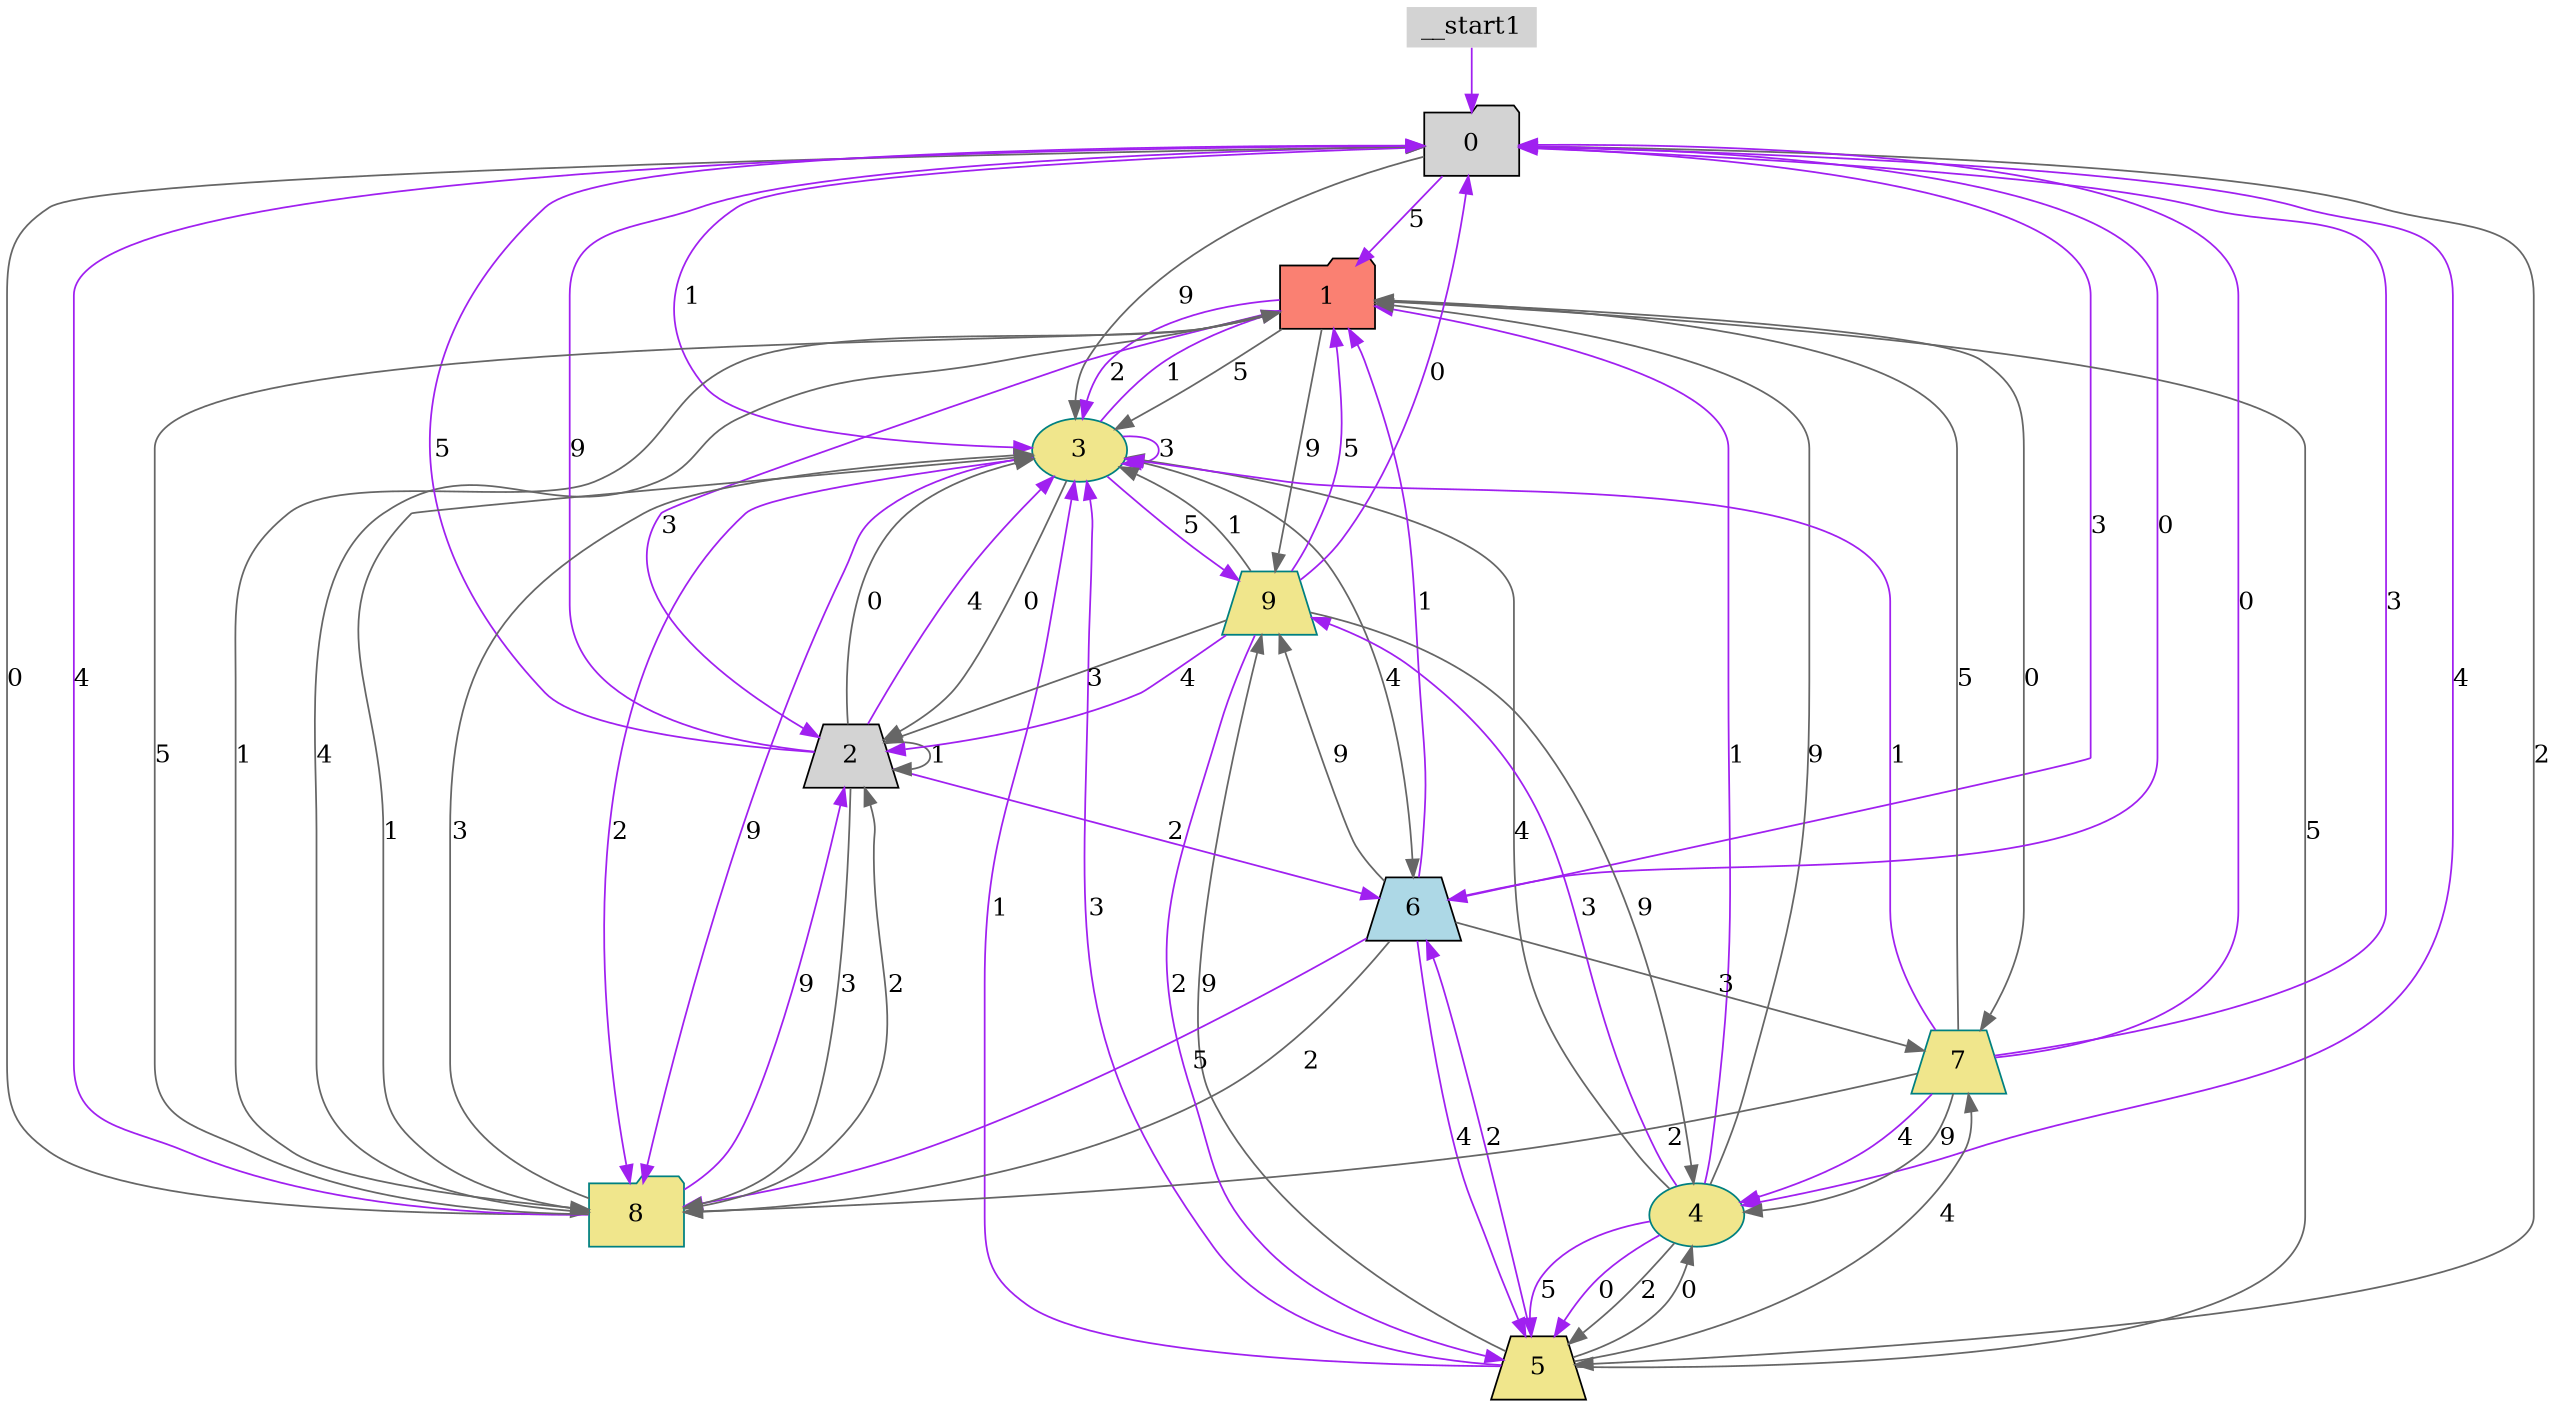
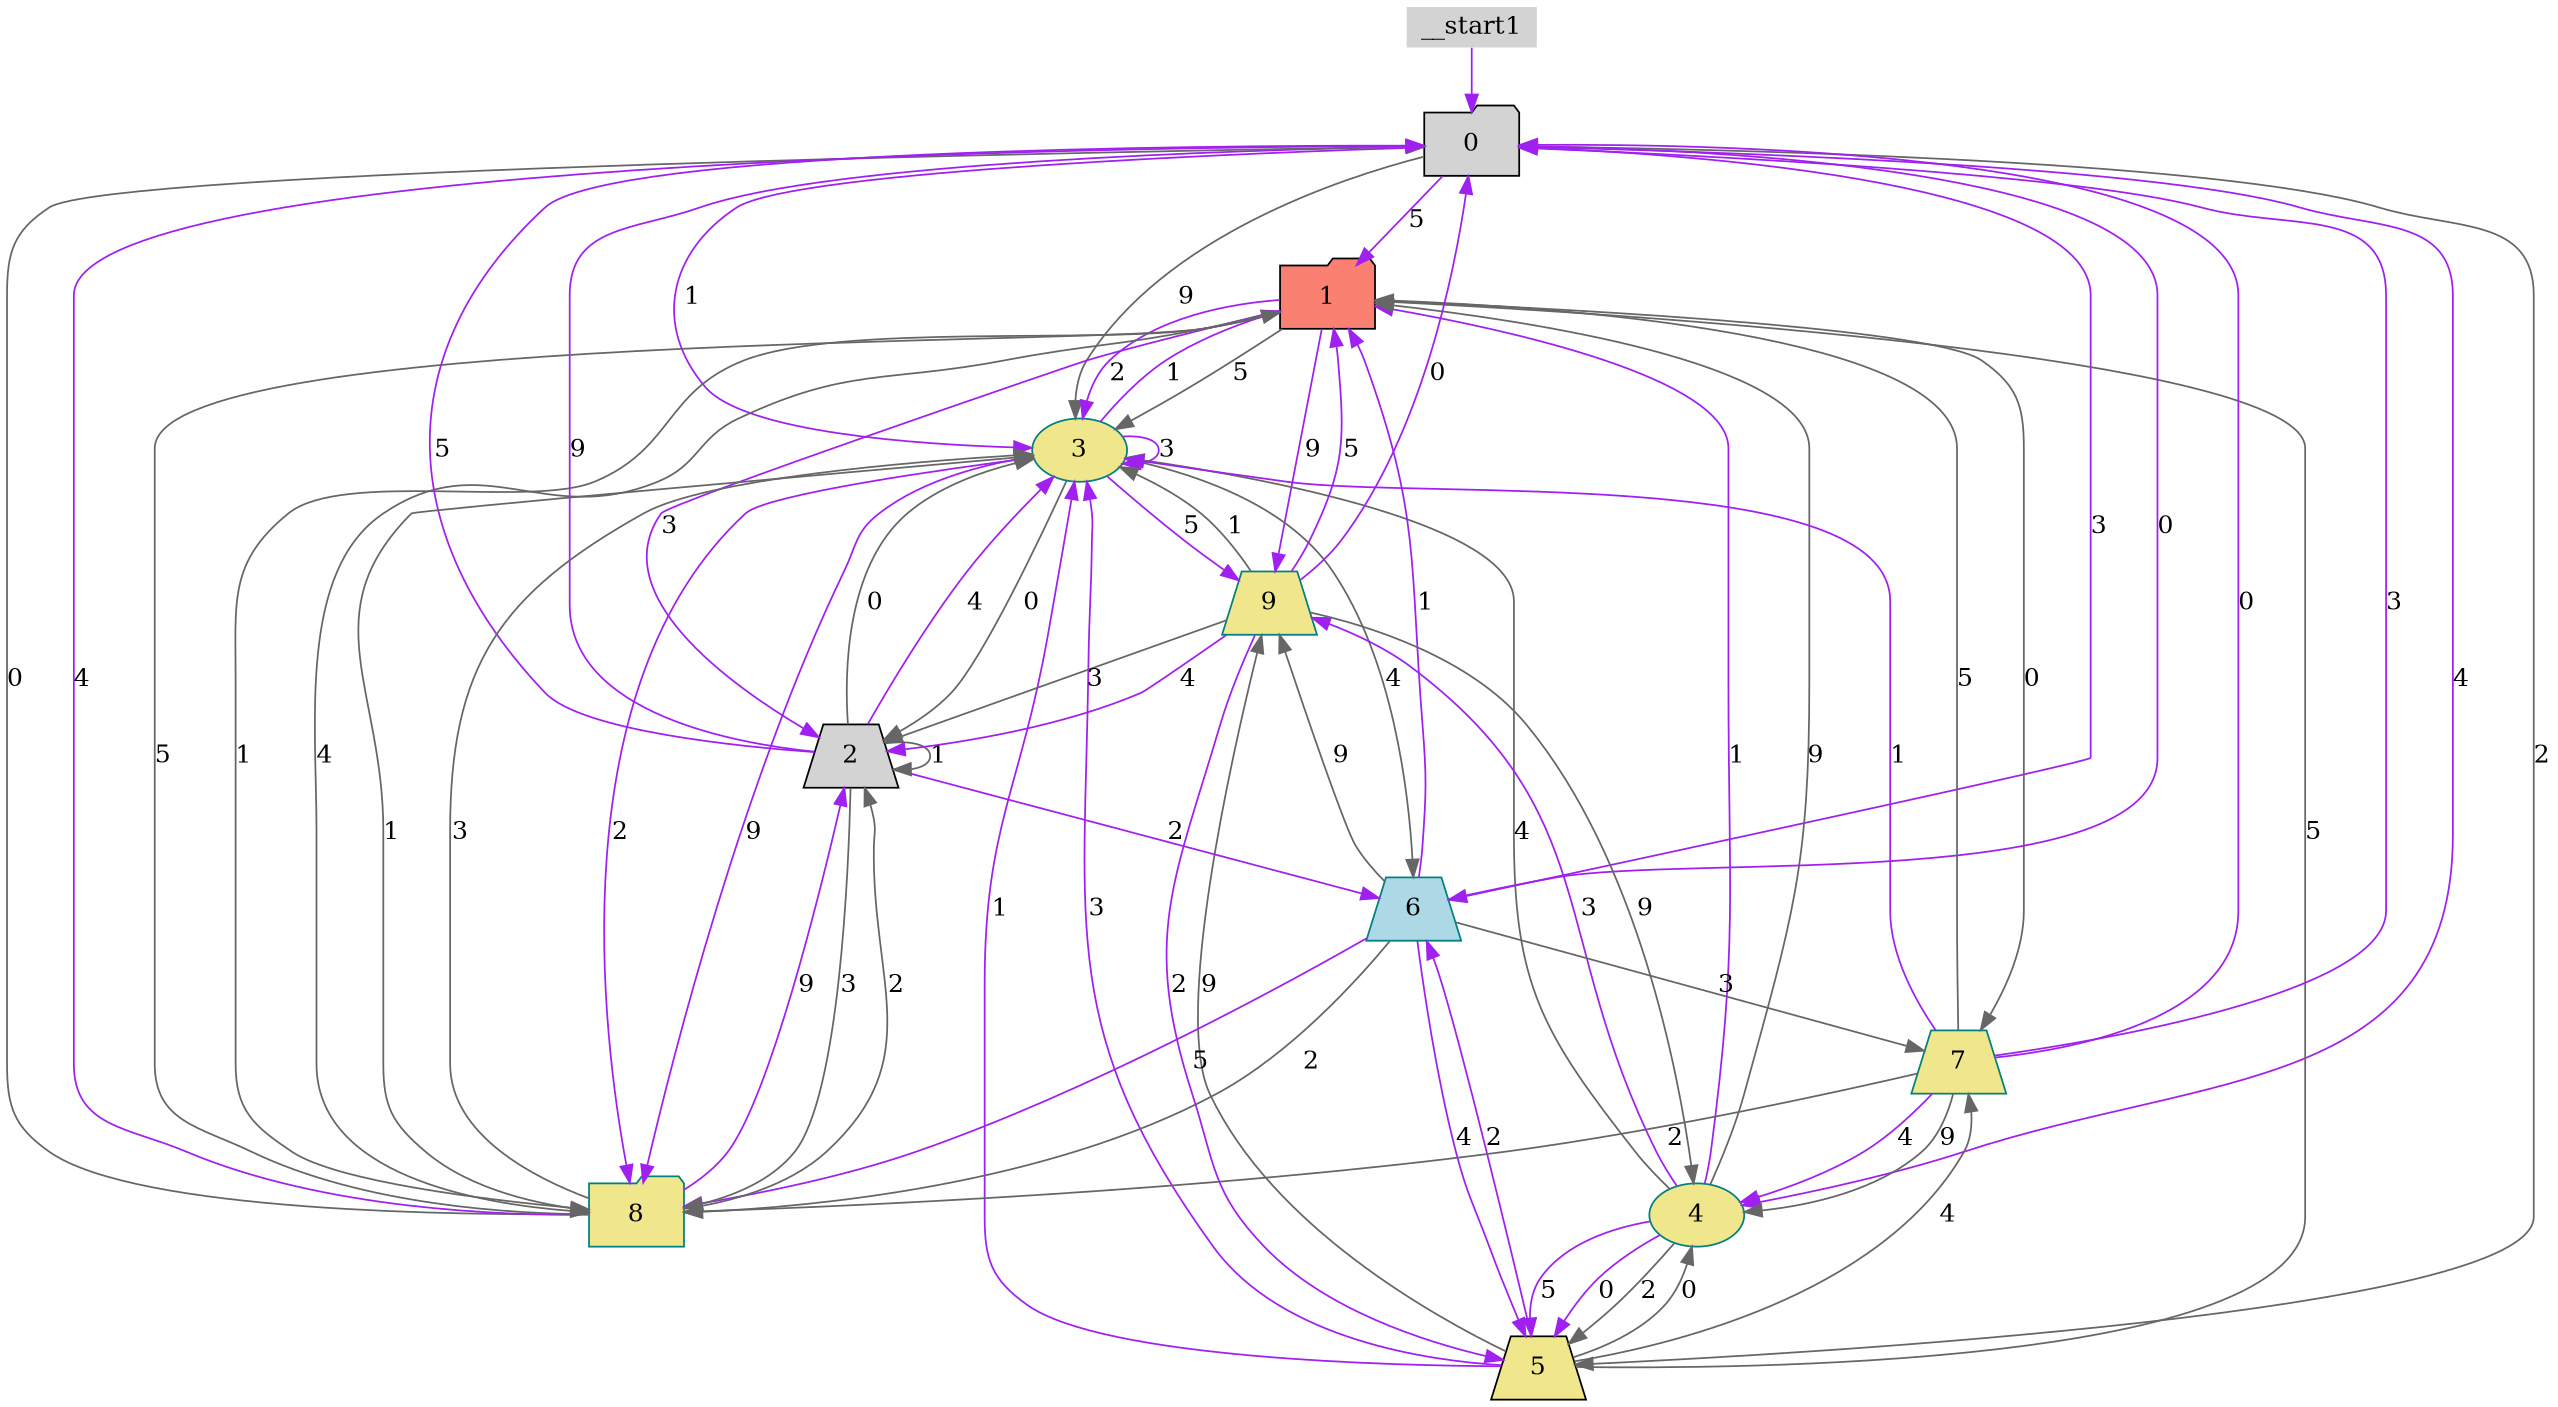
(1300, 441) -> (1300, 441)
(1414, 909) -> (1414, 909)
